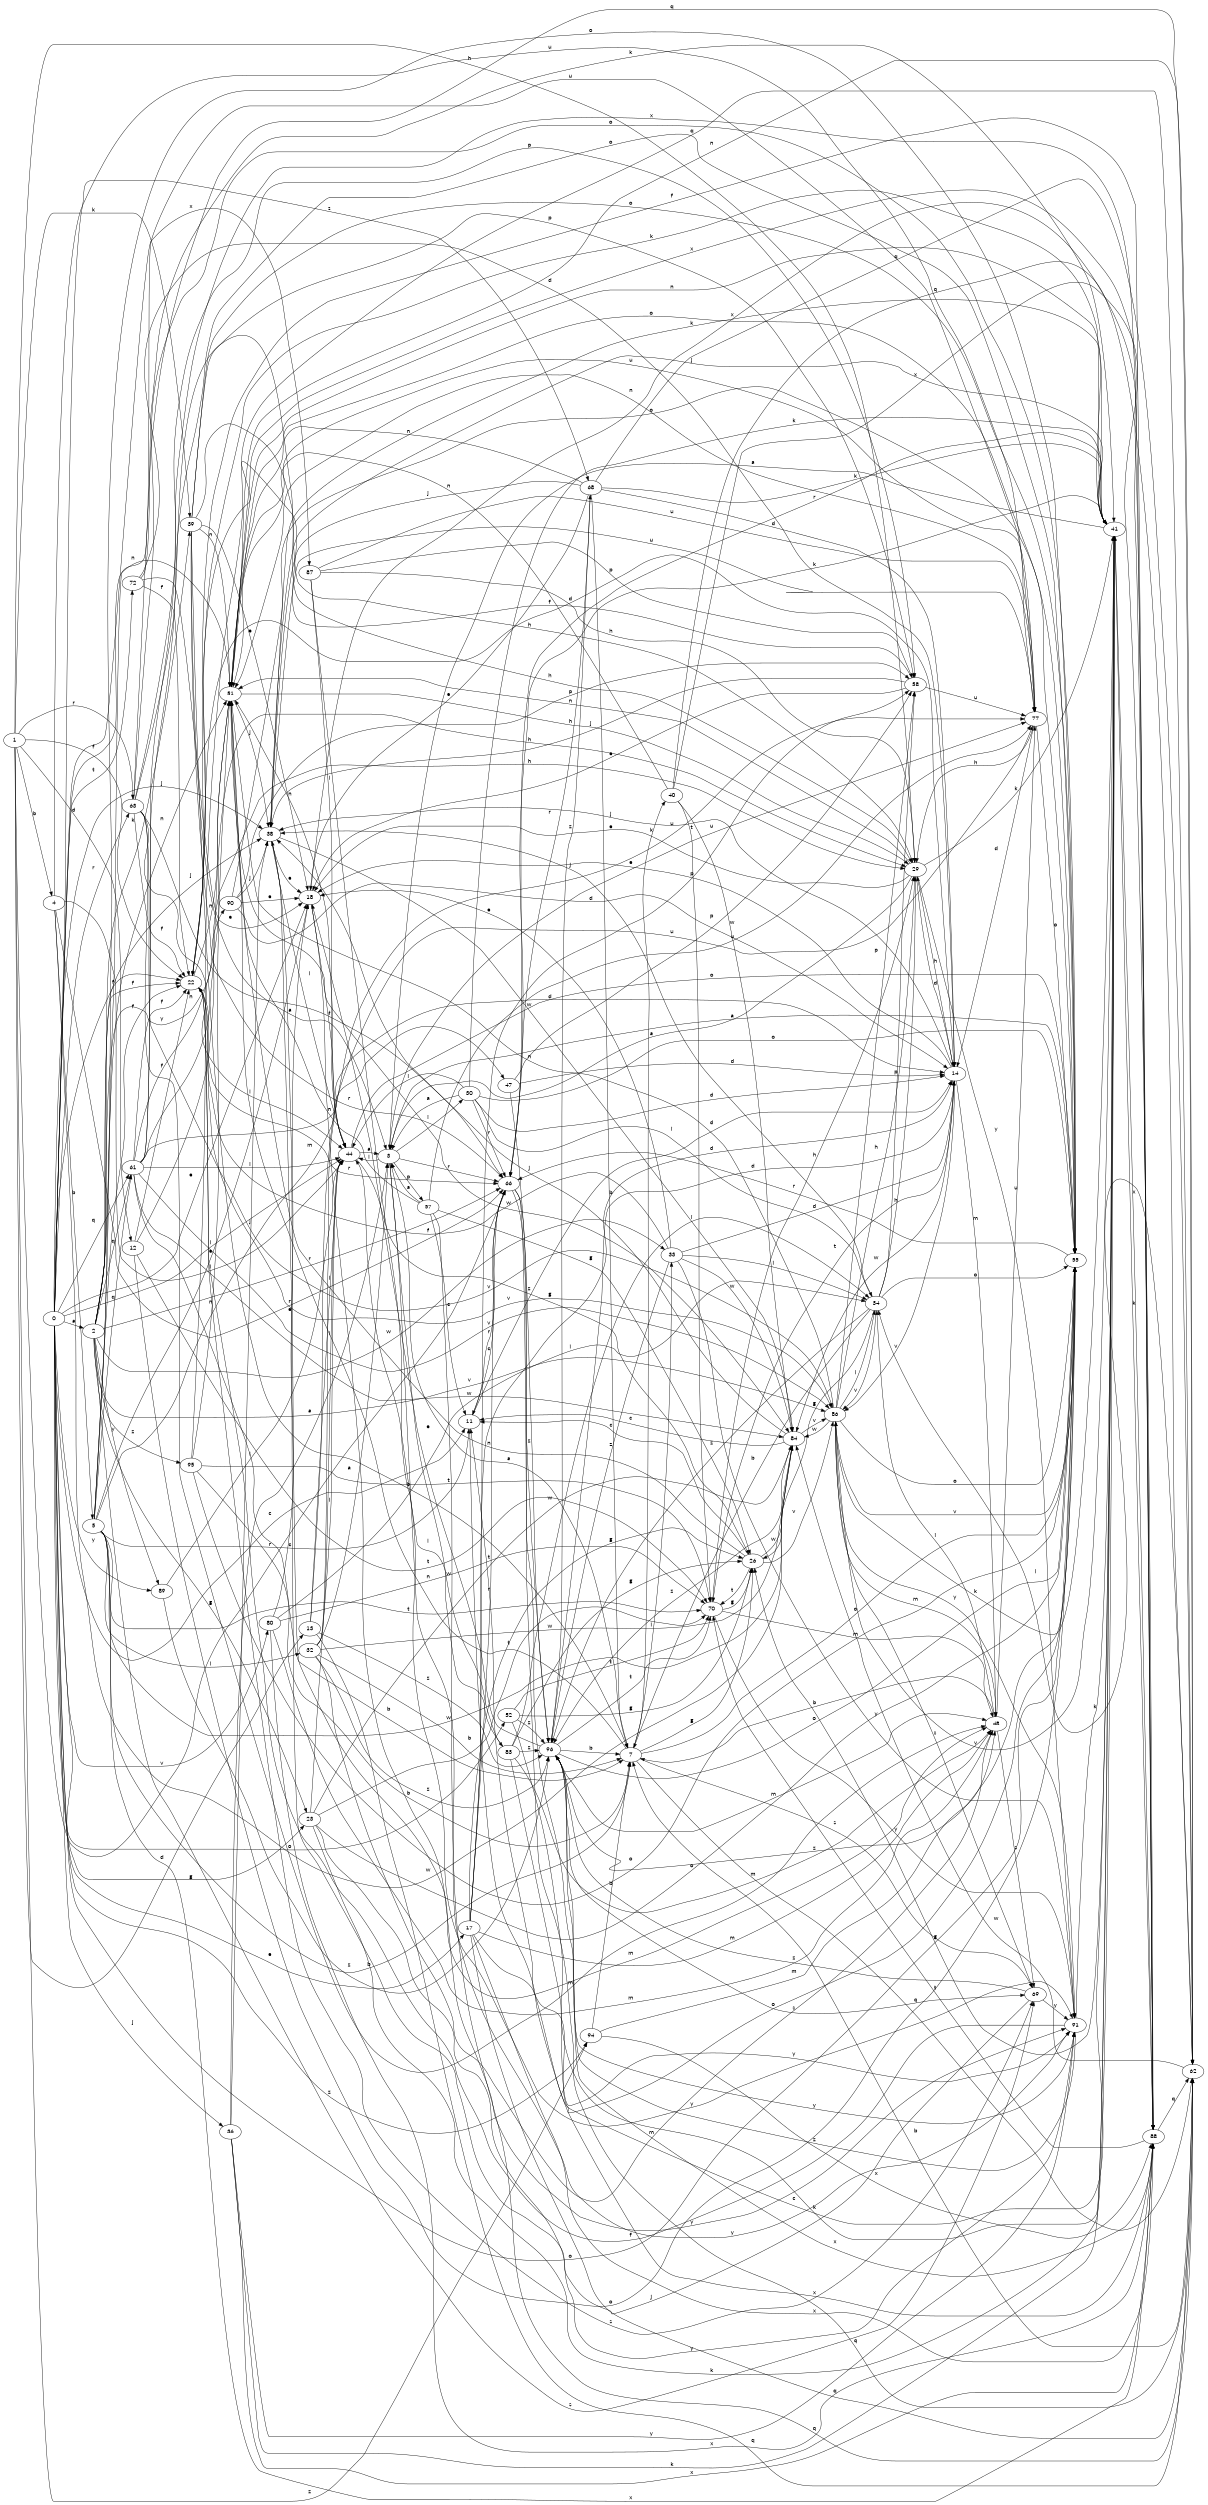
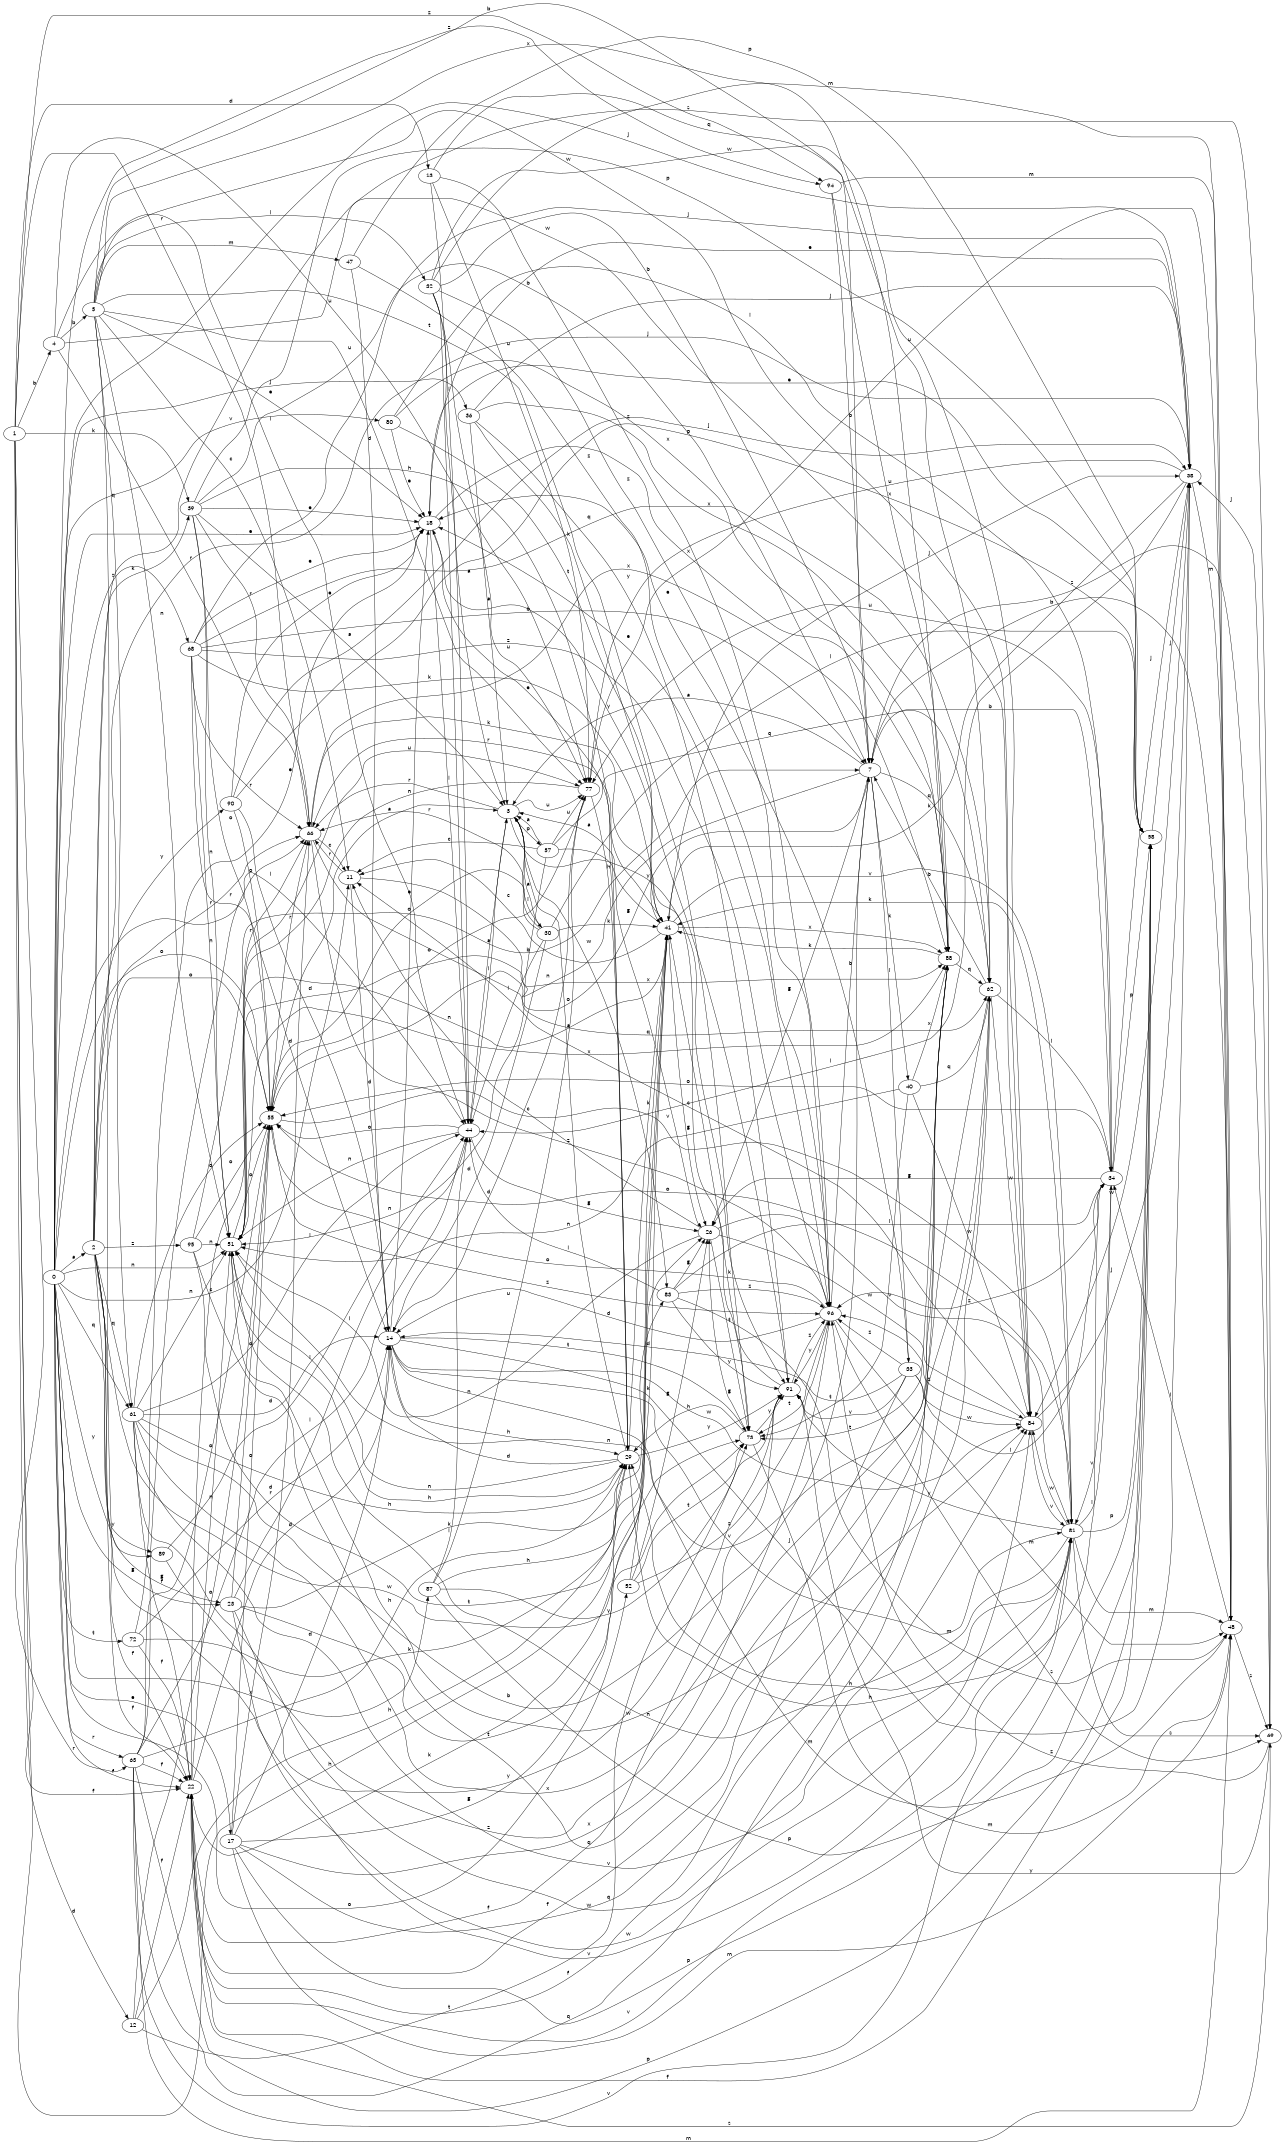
(255, 757) -> none
(562, 1120) -> (679, 781)
(390, 1341) -> (380, 1590)
(835, 1415) -> (1072, 1531)
(712, 1609) -> (750, 1438)
(547, 2015) -> none
